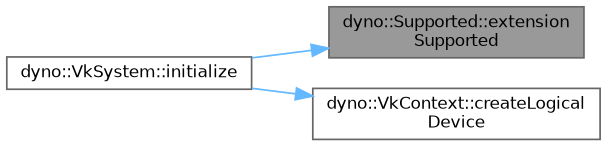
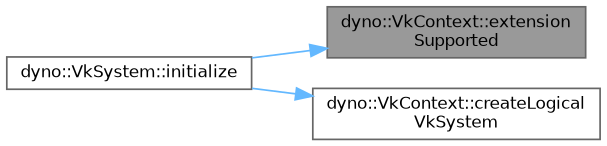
(456, 32) -> (456, 32)
(456, 114) -> (456, 114)
